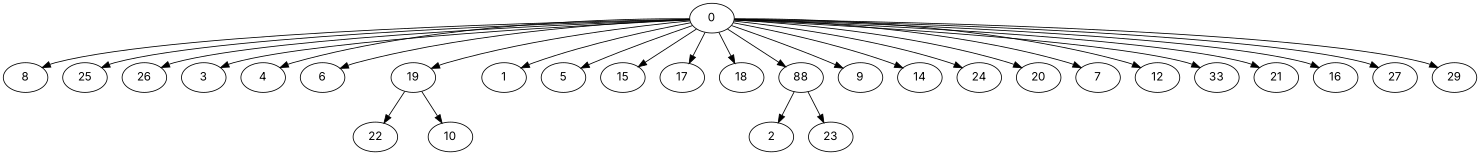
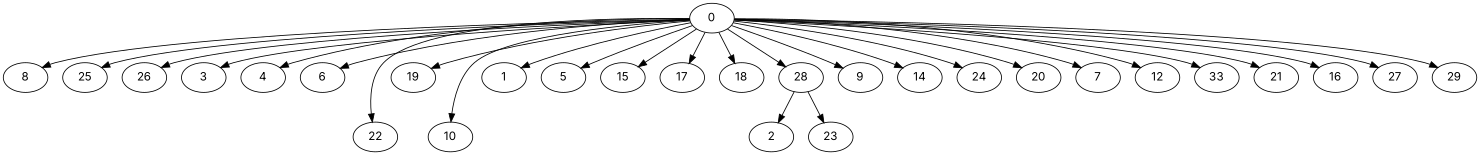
(801, 78) -> (801, 78)
(397, 104) -> (425, 42)
(430, 104) -> (552, 36)
